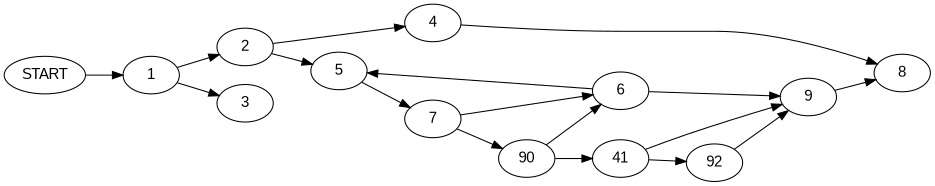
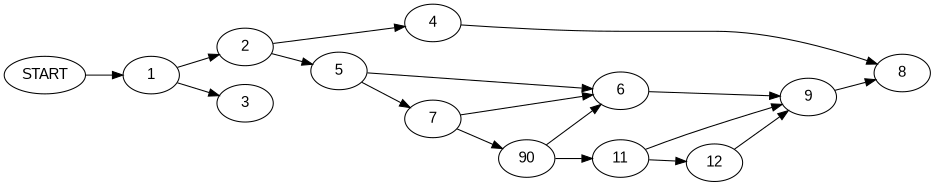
(485, 81) -> (475, 80)
(621, 159) -> (621, 159)
(714, 163) -> (714, 163)
